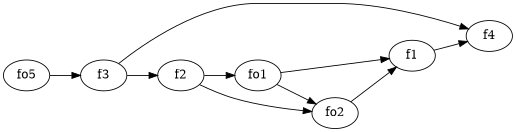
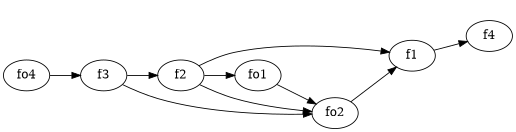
(283, 3) -> (211, 109)
(331, 66) -> (289, 46)
(27, 75) -> (27, 75)
